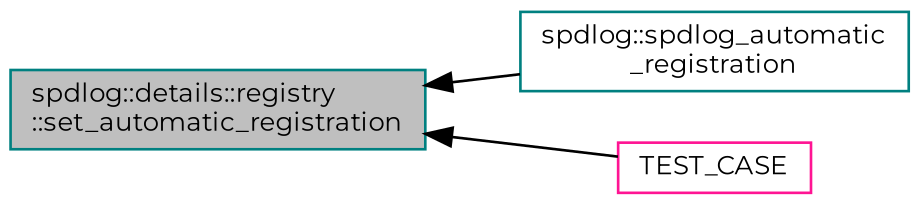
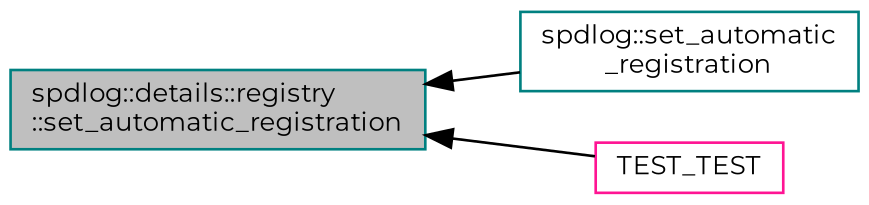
(715, 52) -> (689, 52)
(715, 168) -> (689, 168)
